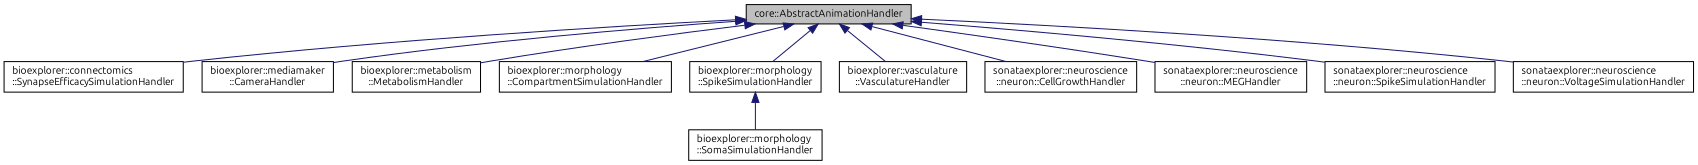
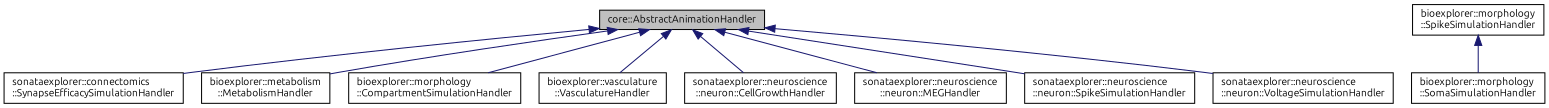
(791, 46) -> none
(94, 77) -> (94, 88)
(268, 77) -> none
